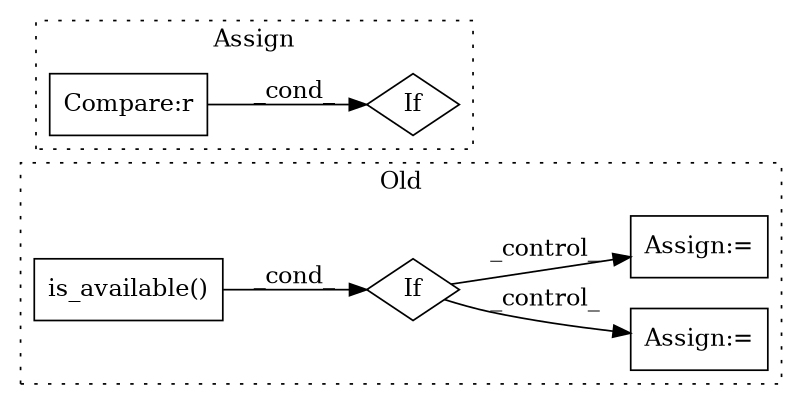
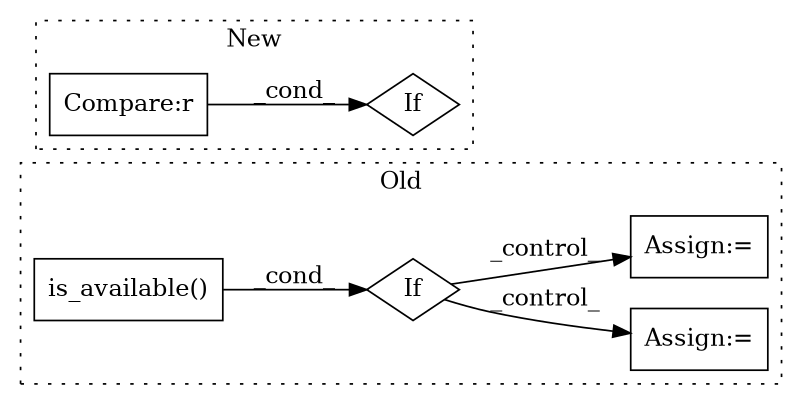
(255, 40) -> (255, 40)
